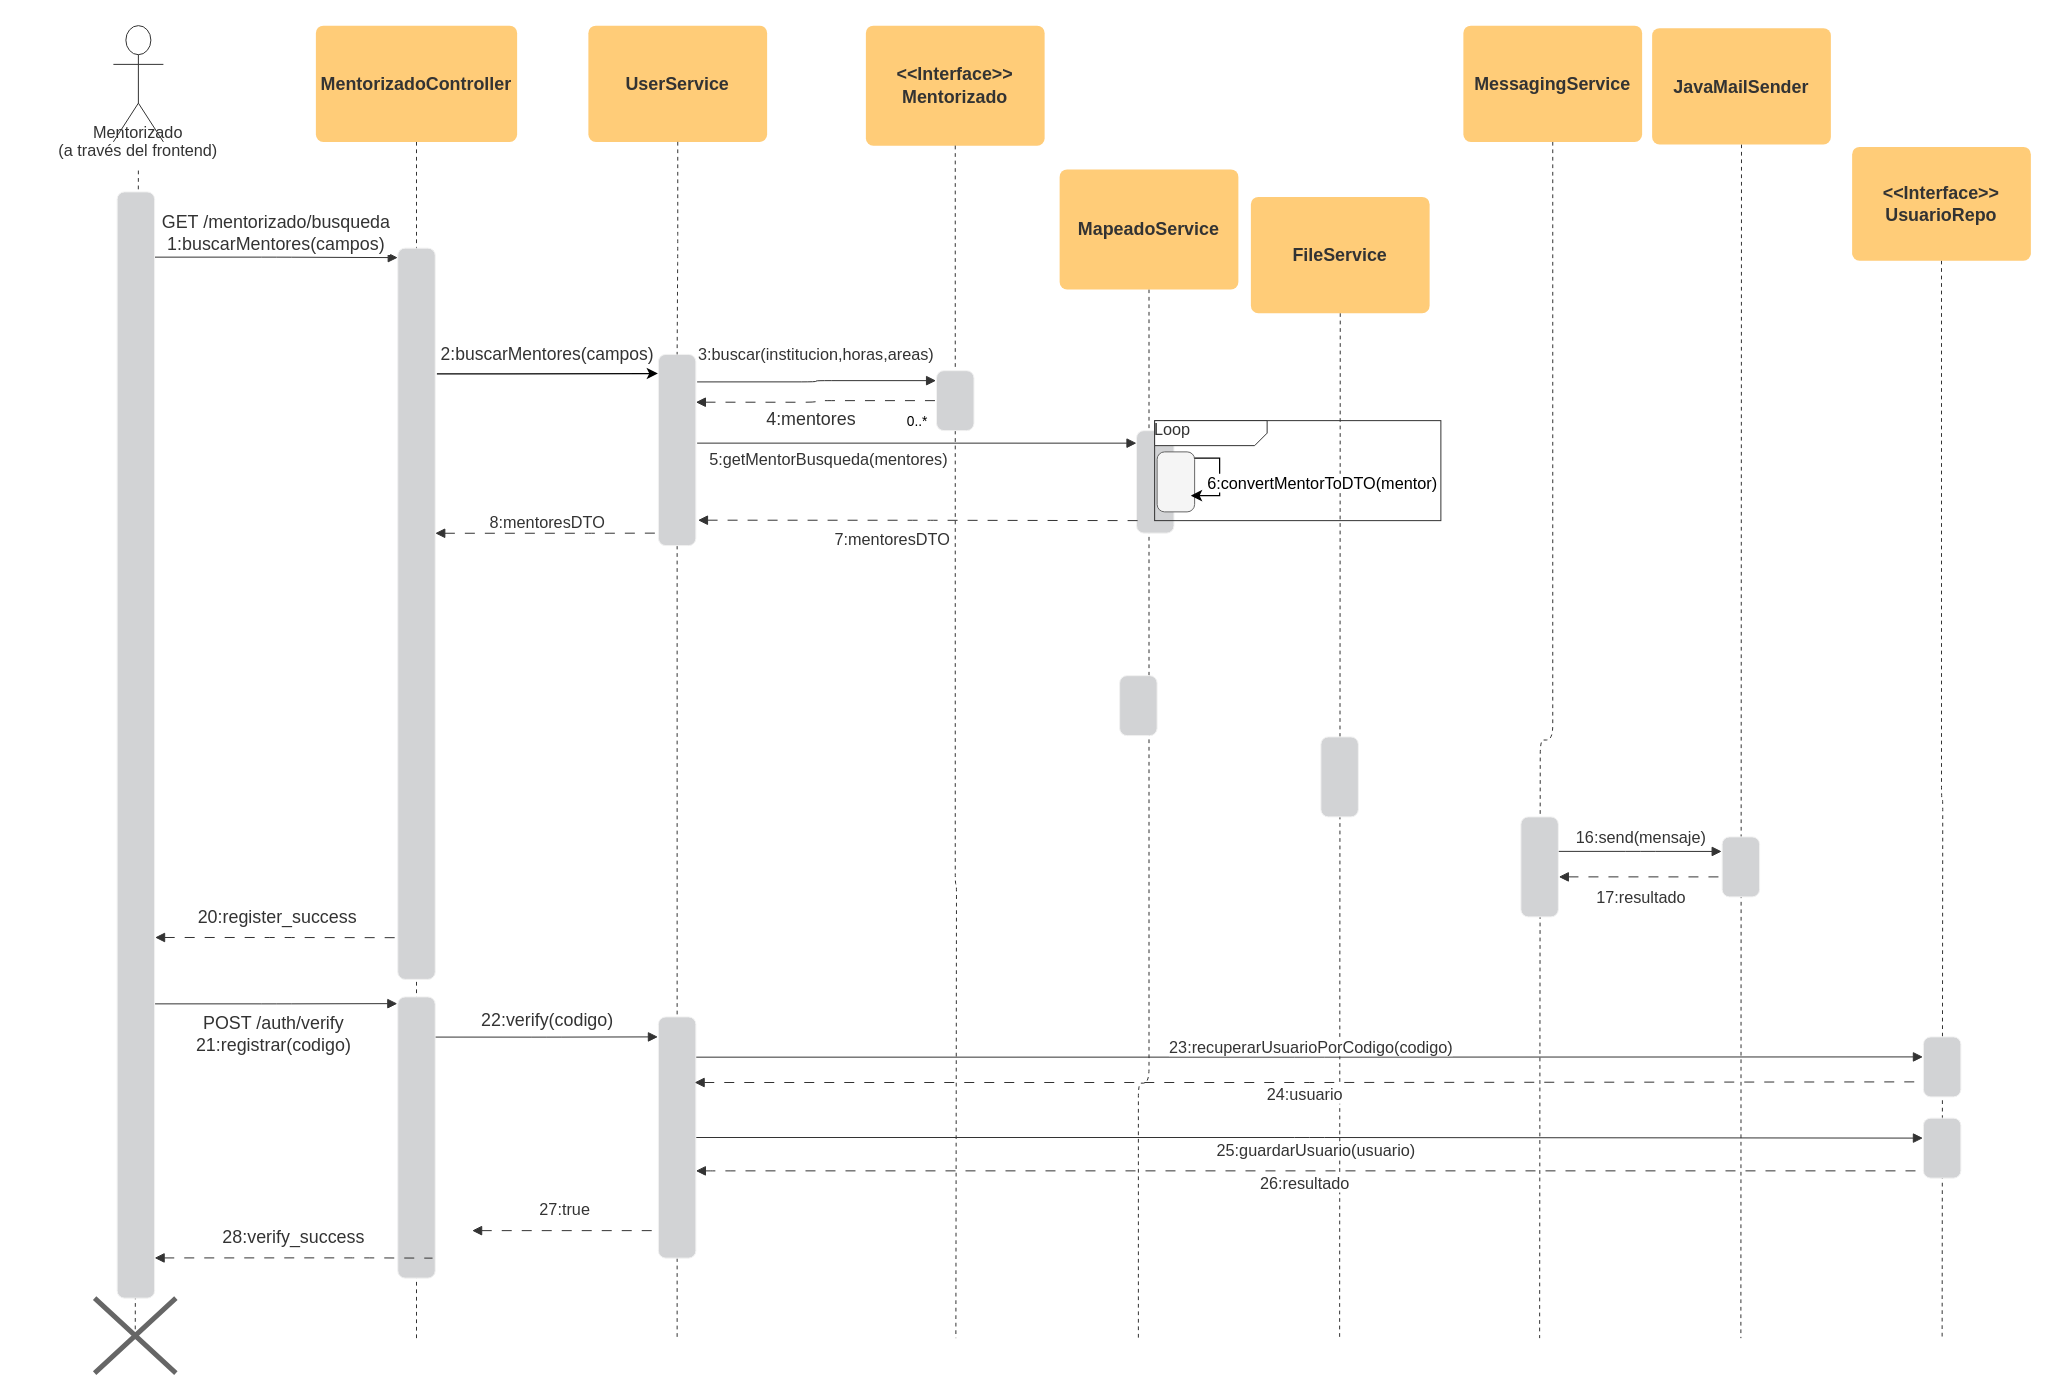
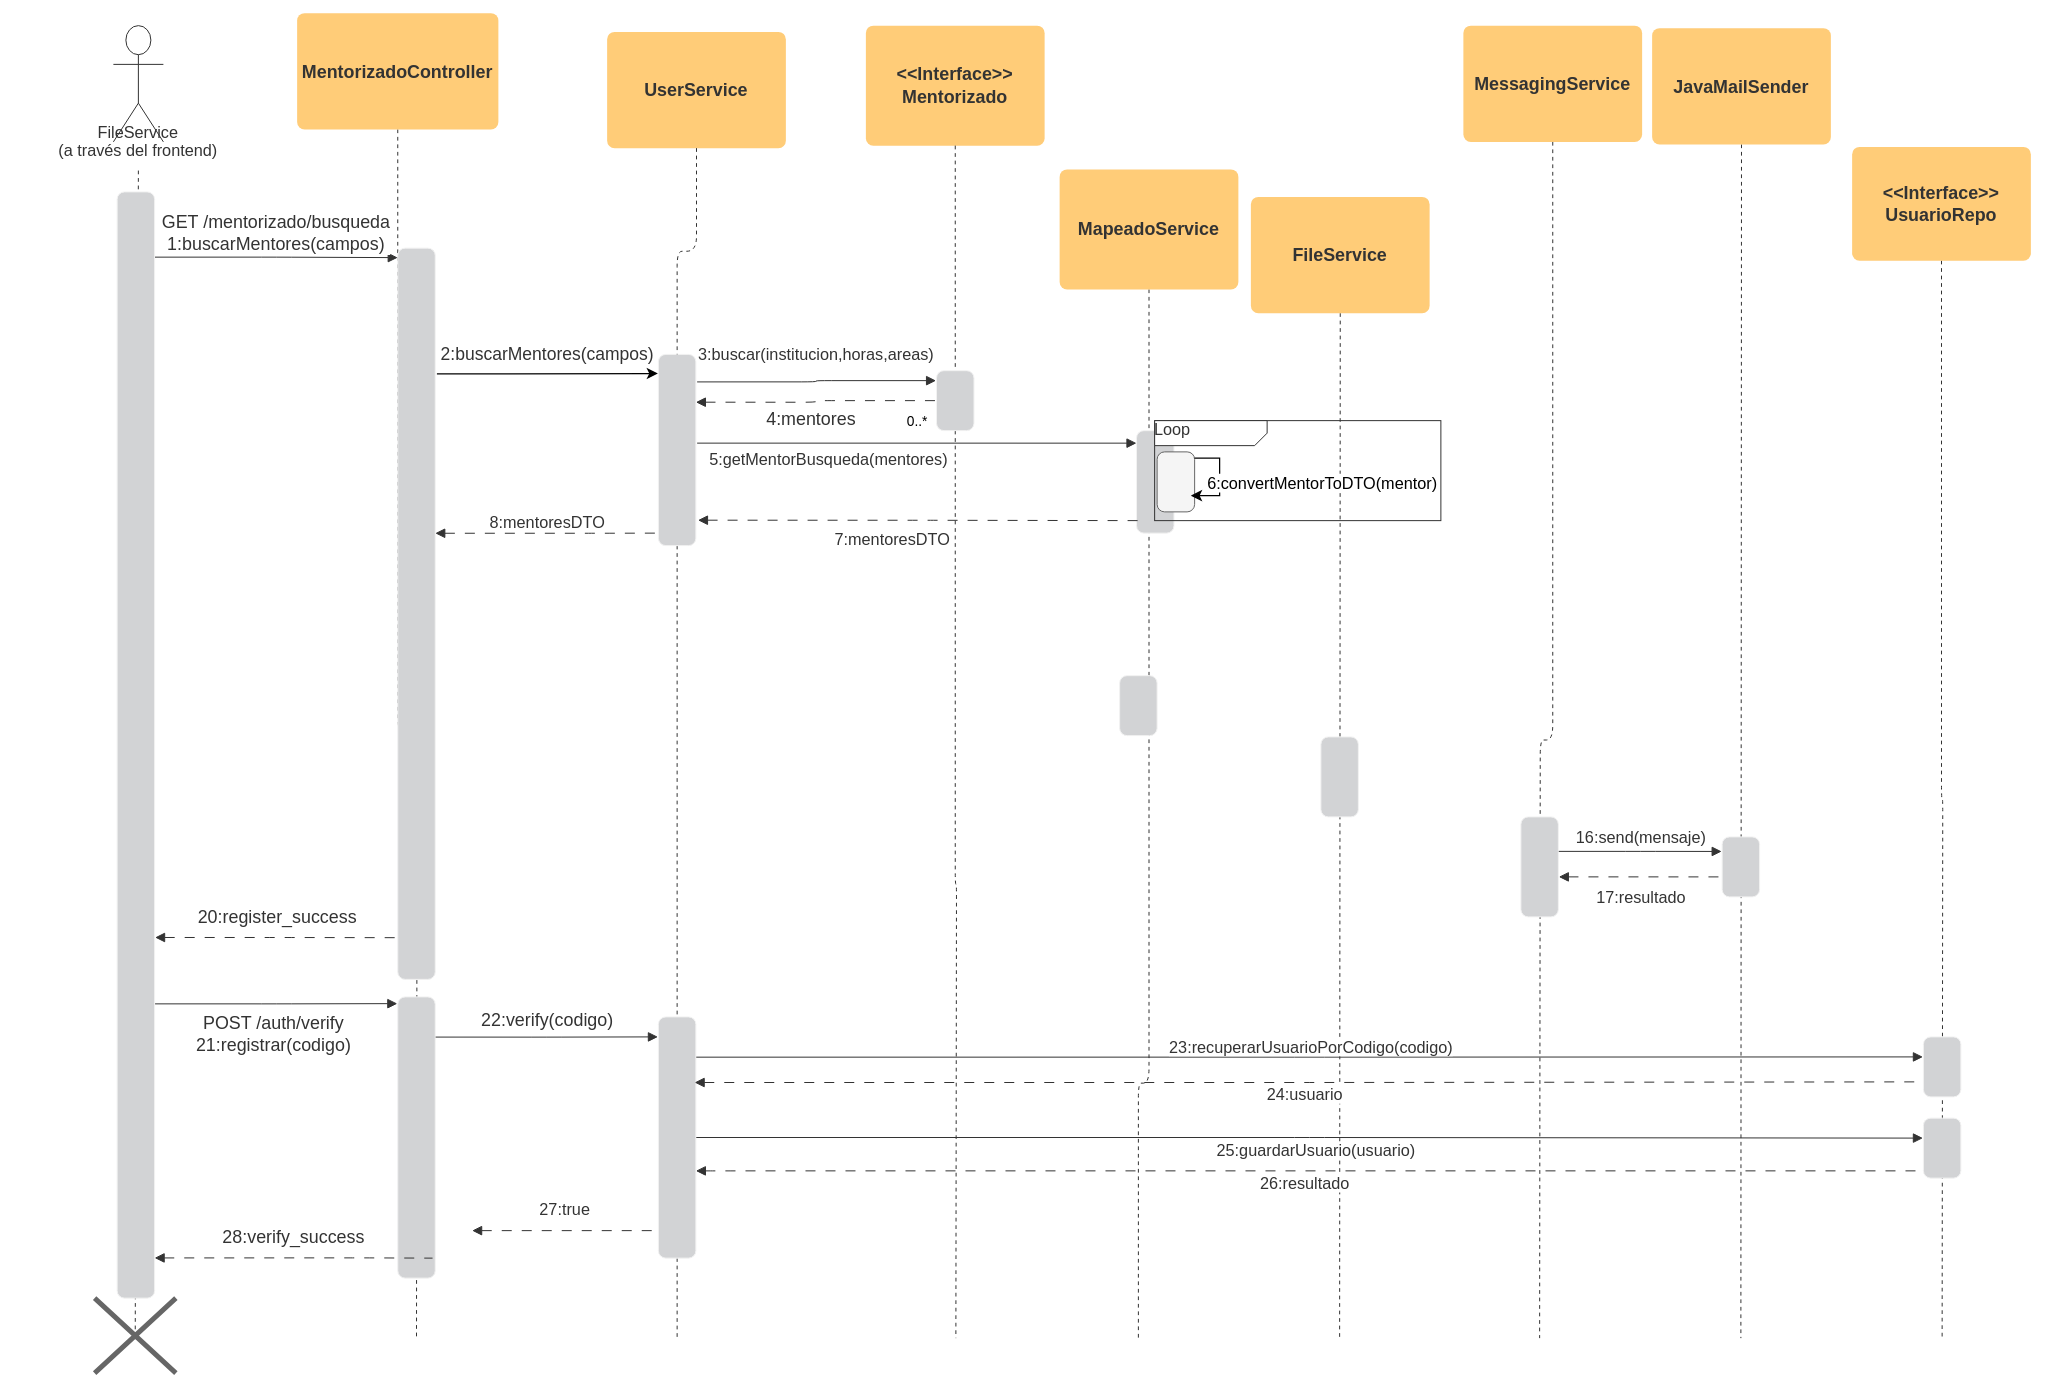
(416, 84) -> (398, 71)
(678, 84) -> (696, 90)
(138, 143) -> (138, 143)
